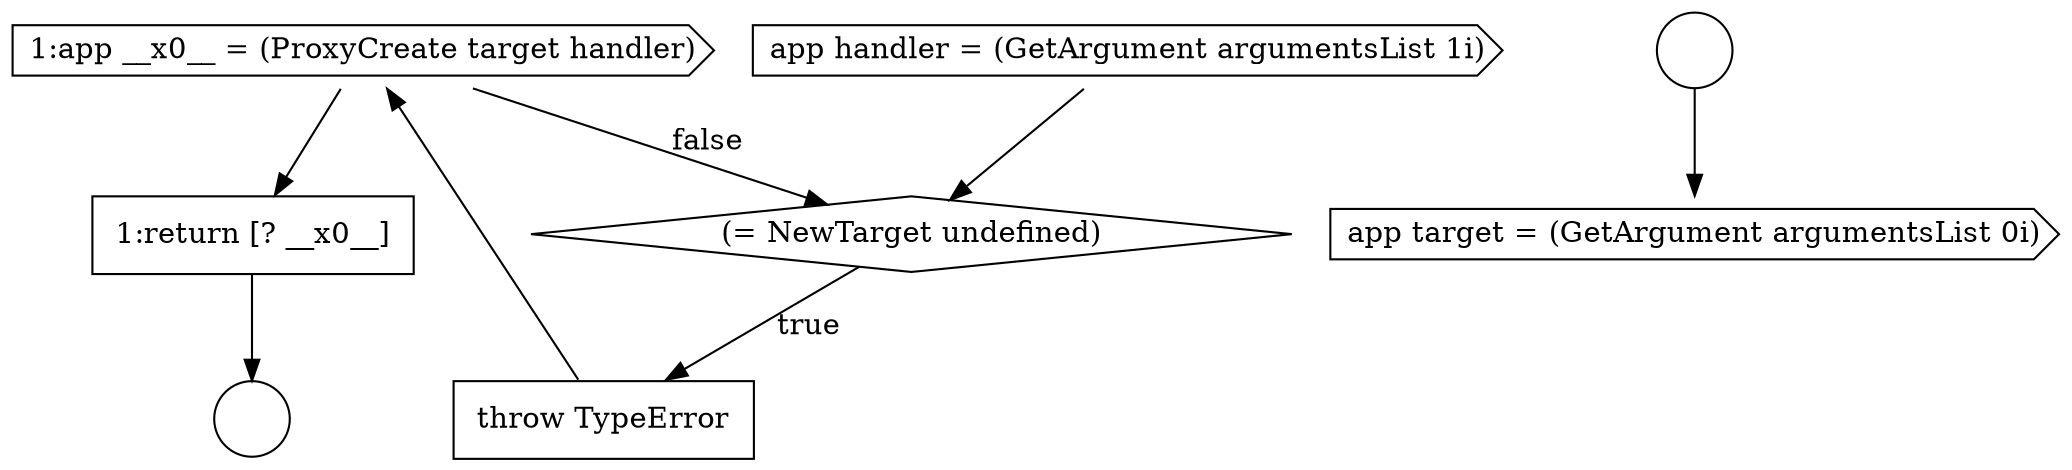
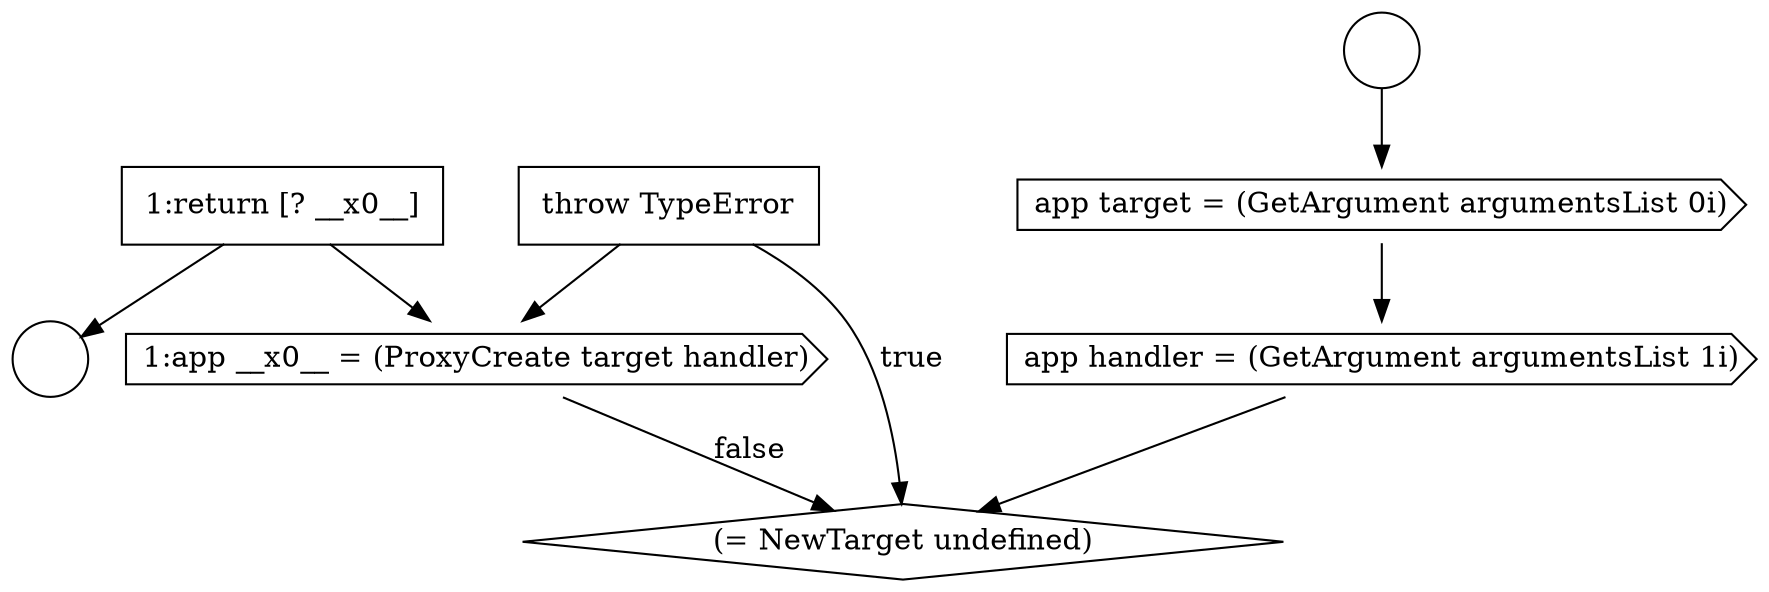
(313, 133) -> (371, 276)
none -> (1382, 271)
(772, 318) -> (859, 342)
